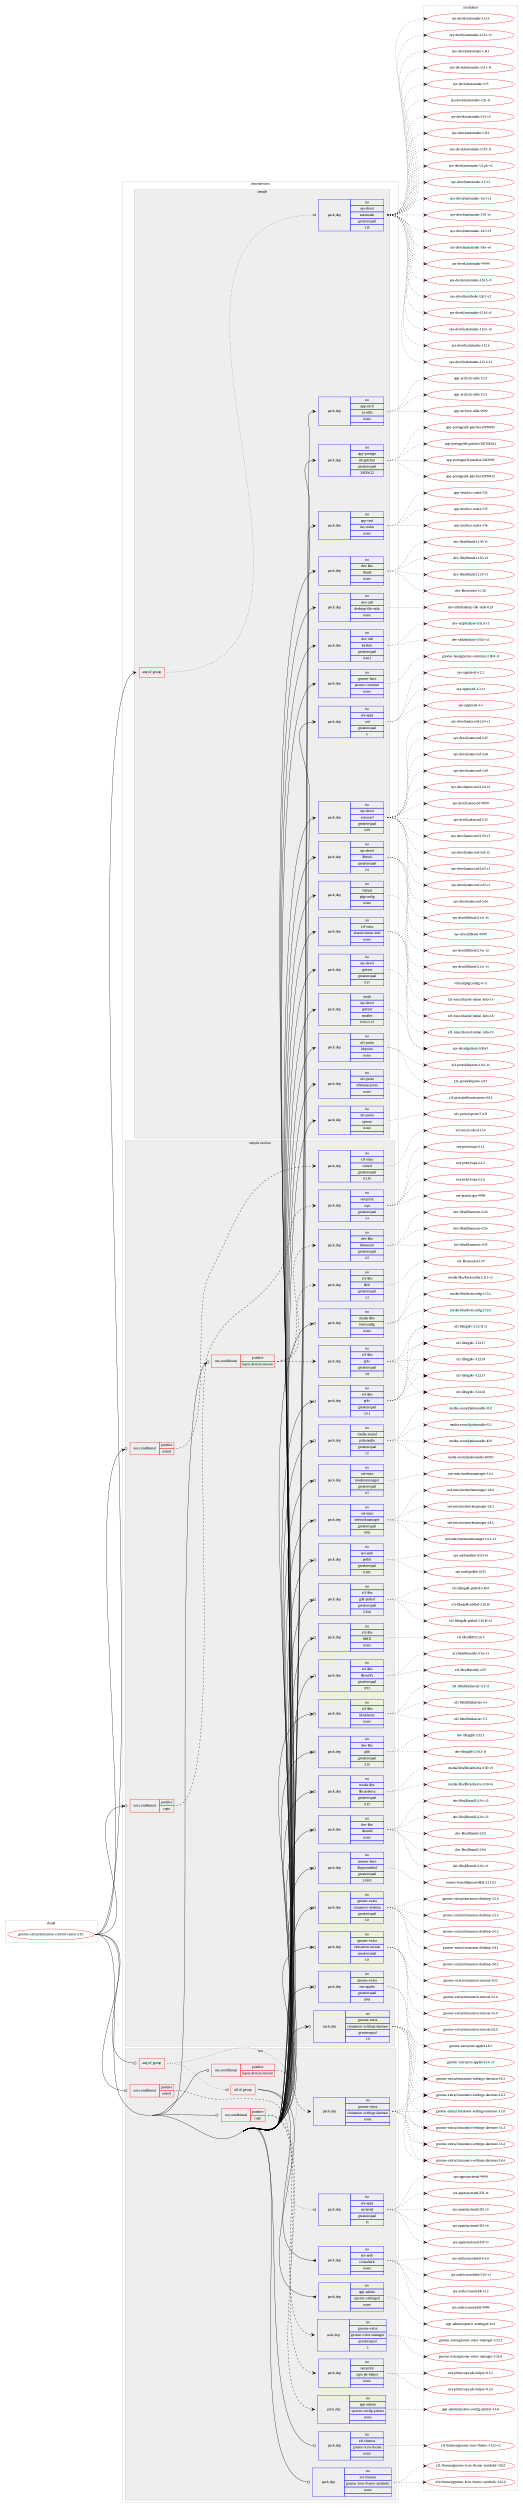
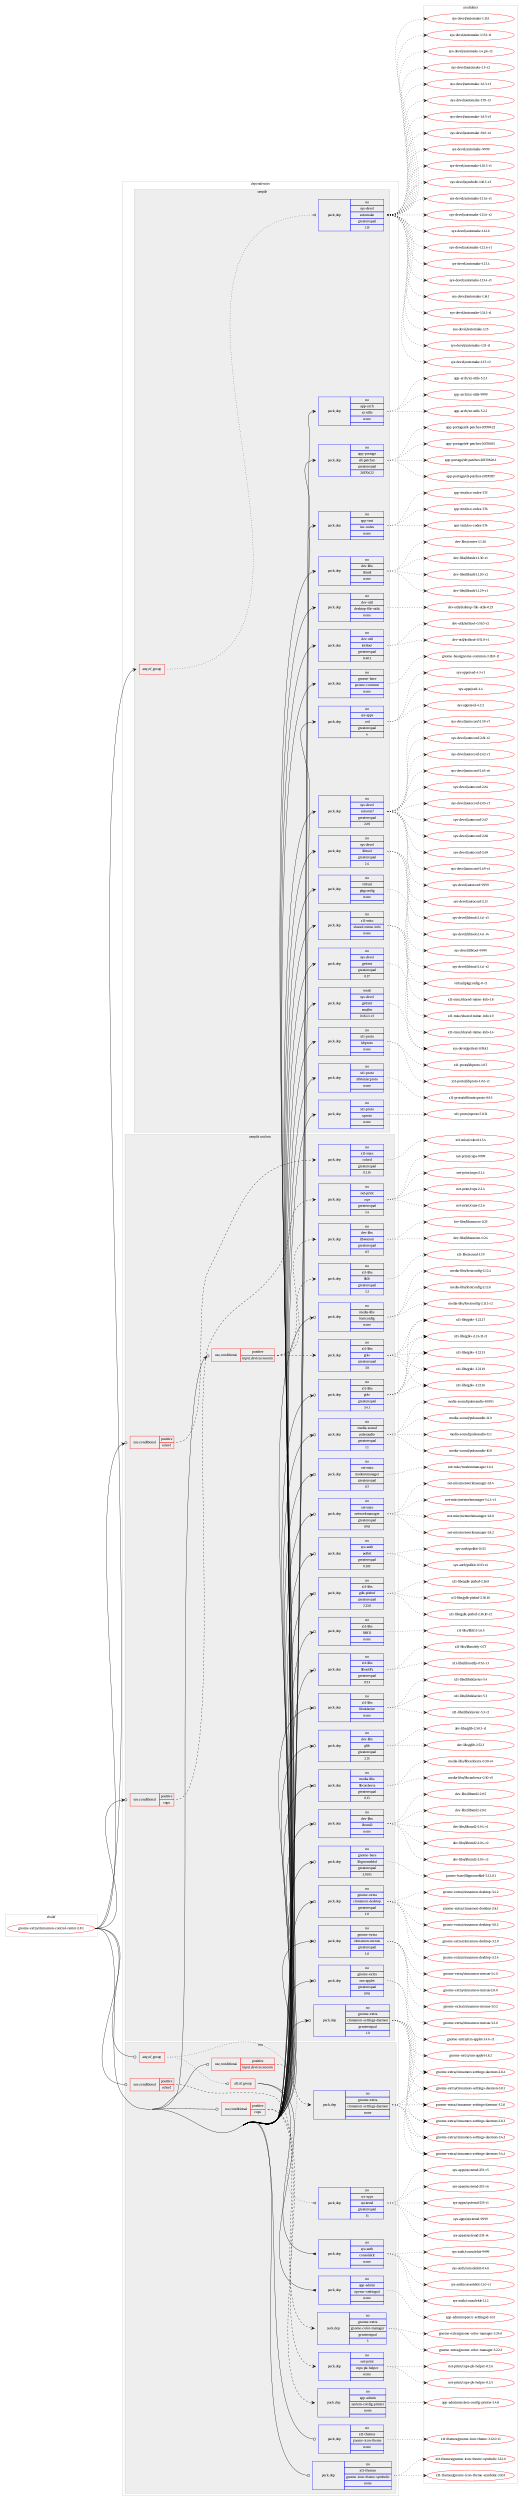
(471, 885) -> (471, 771)
(471, 1212) -> none
